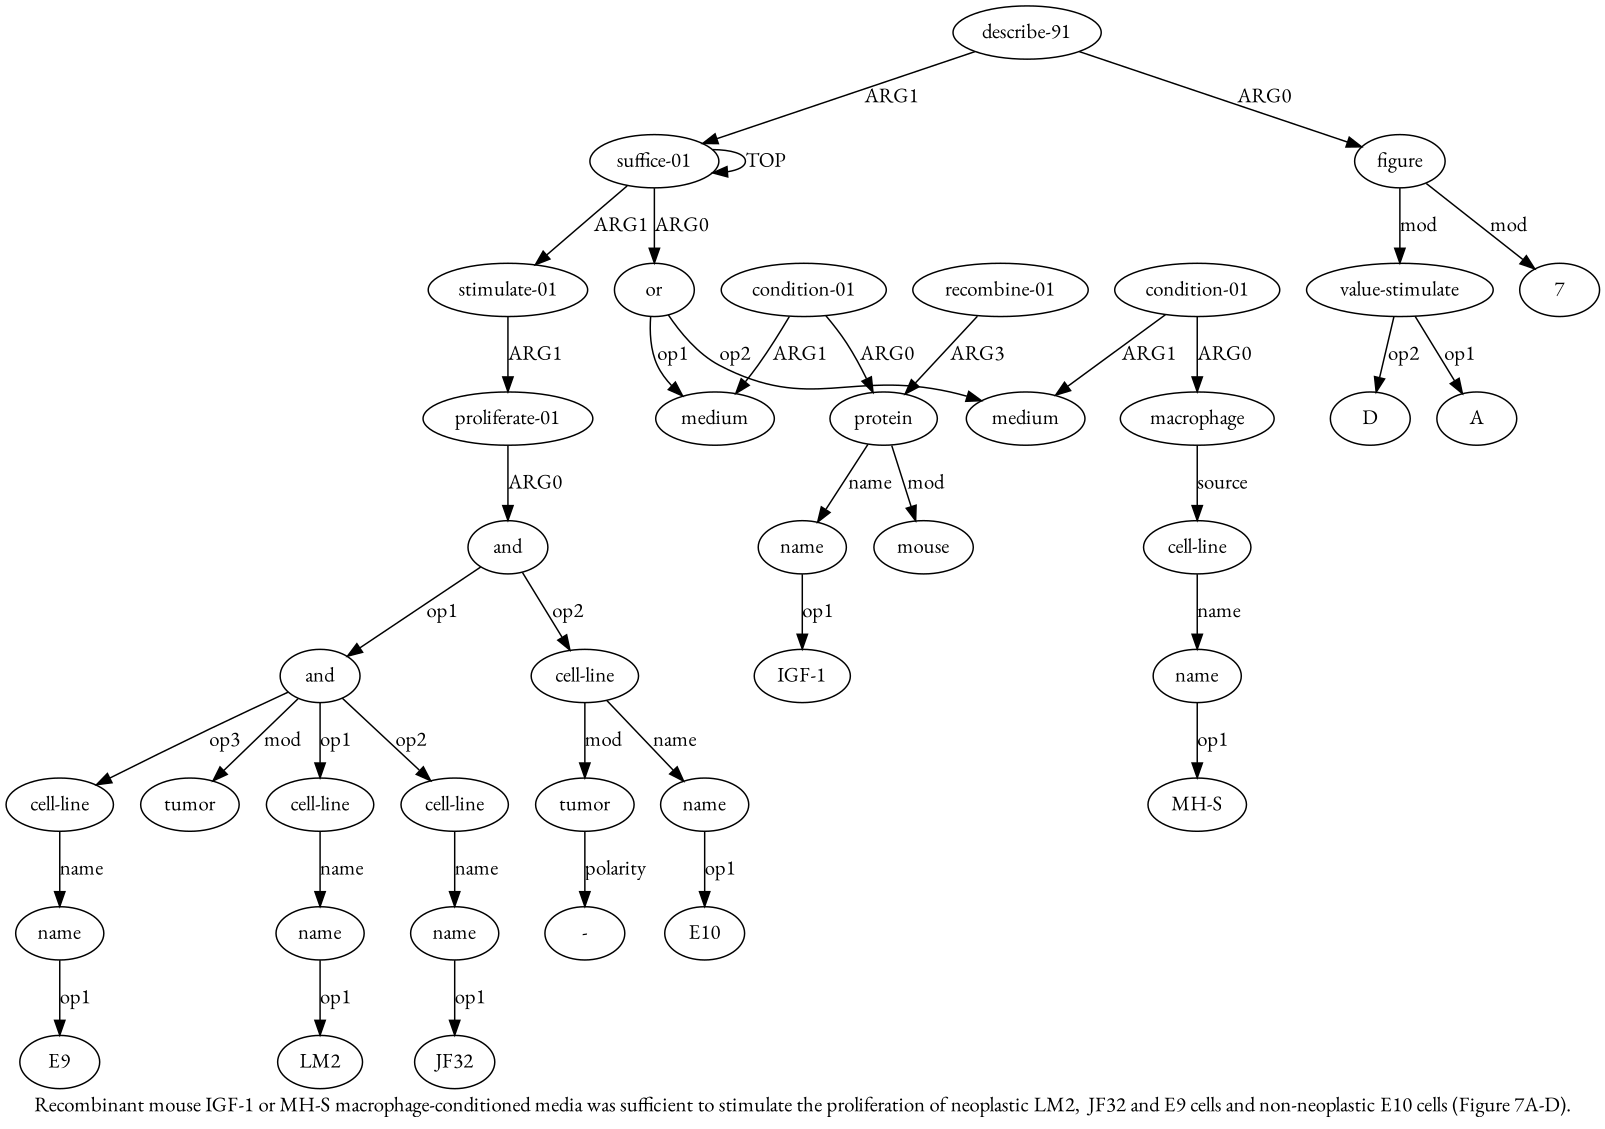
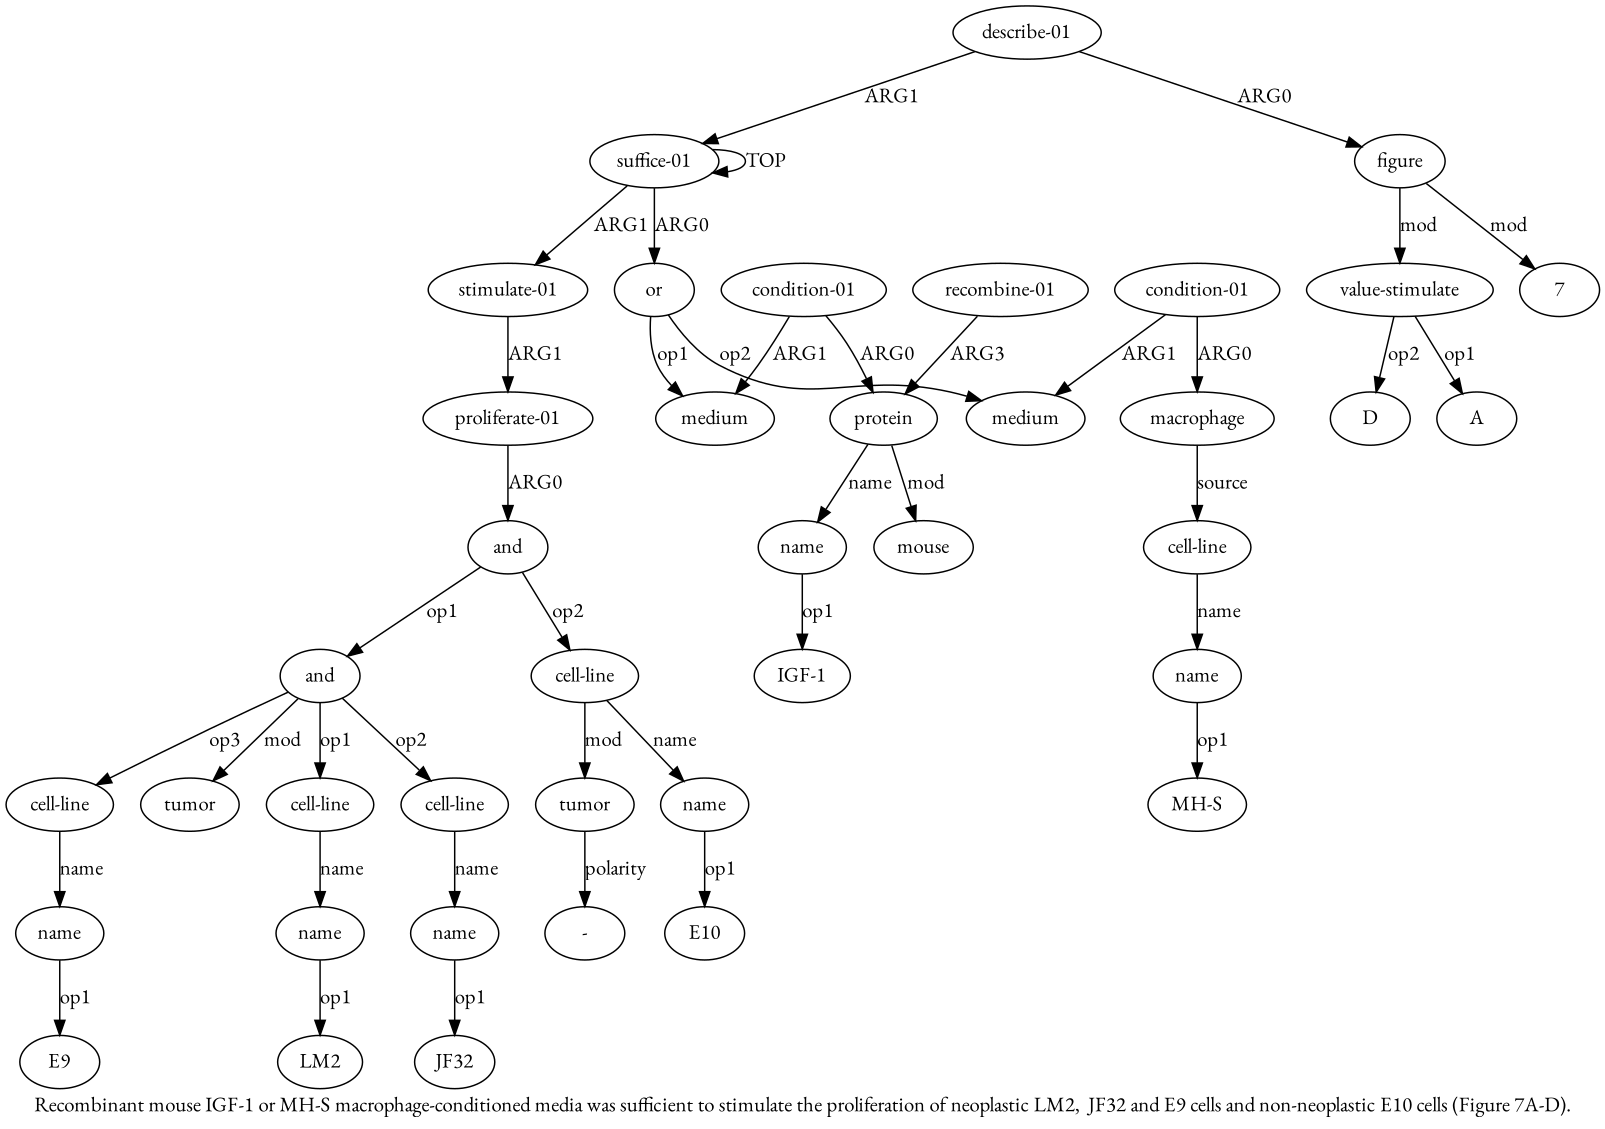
(1027, 33) -> (1027, 33)
